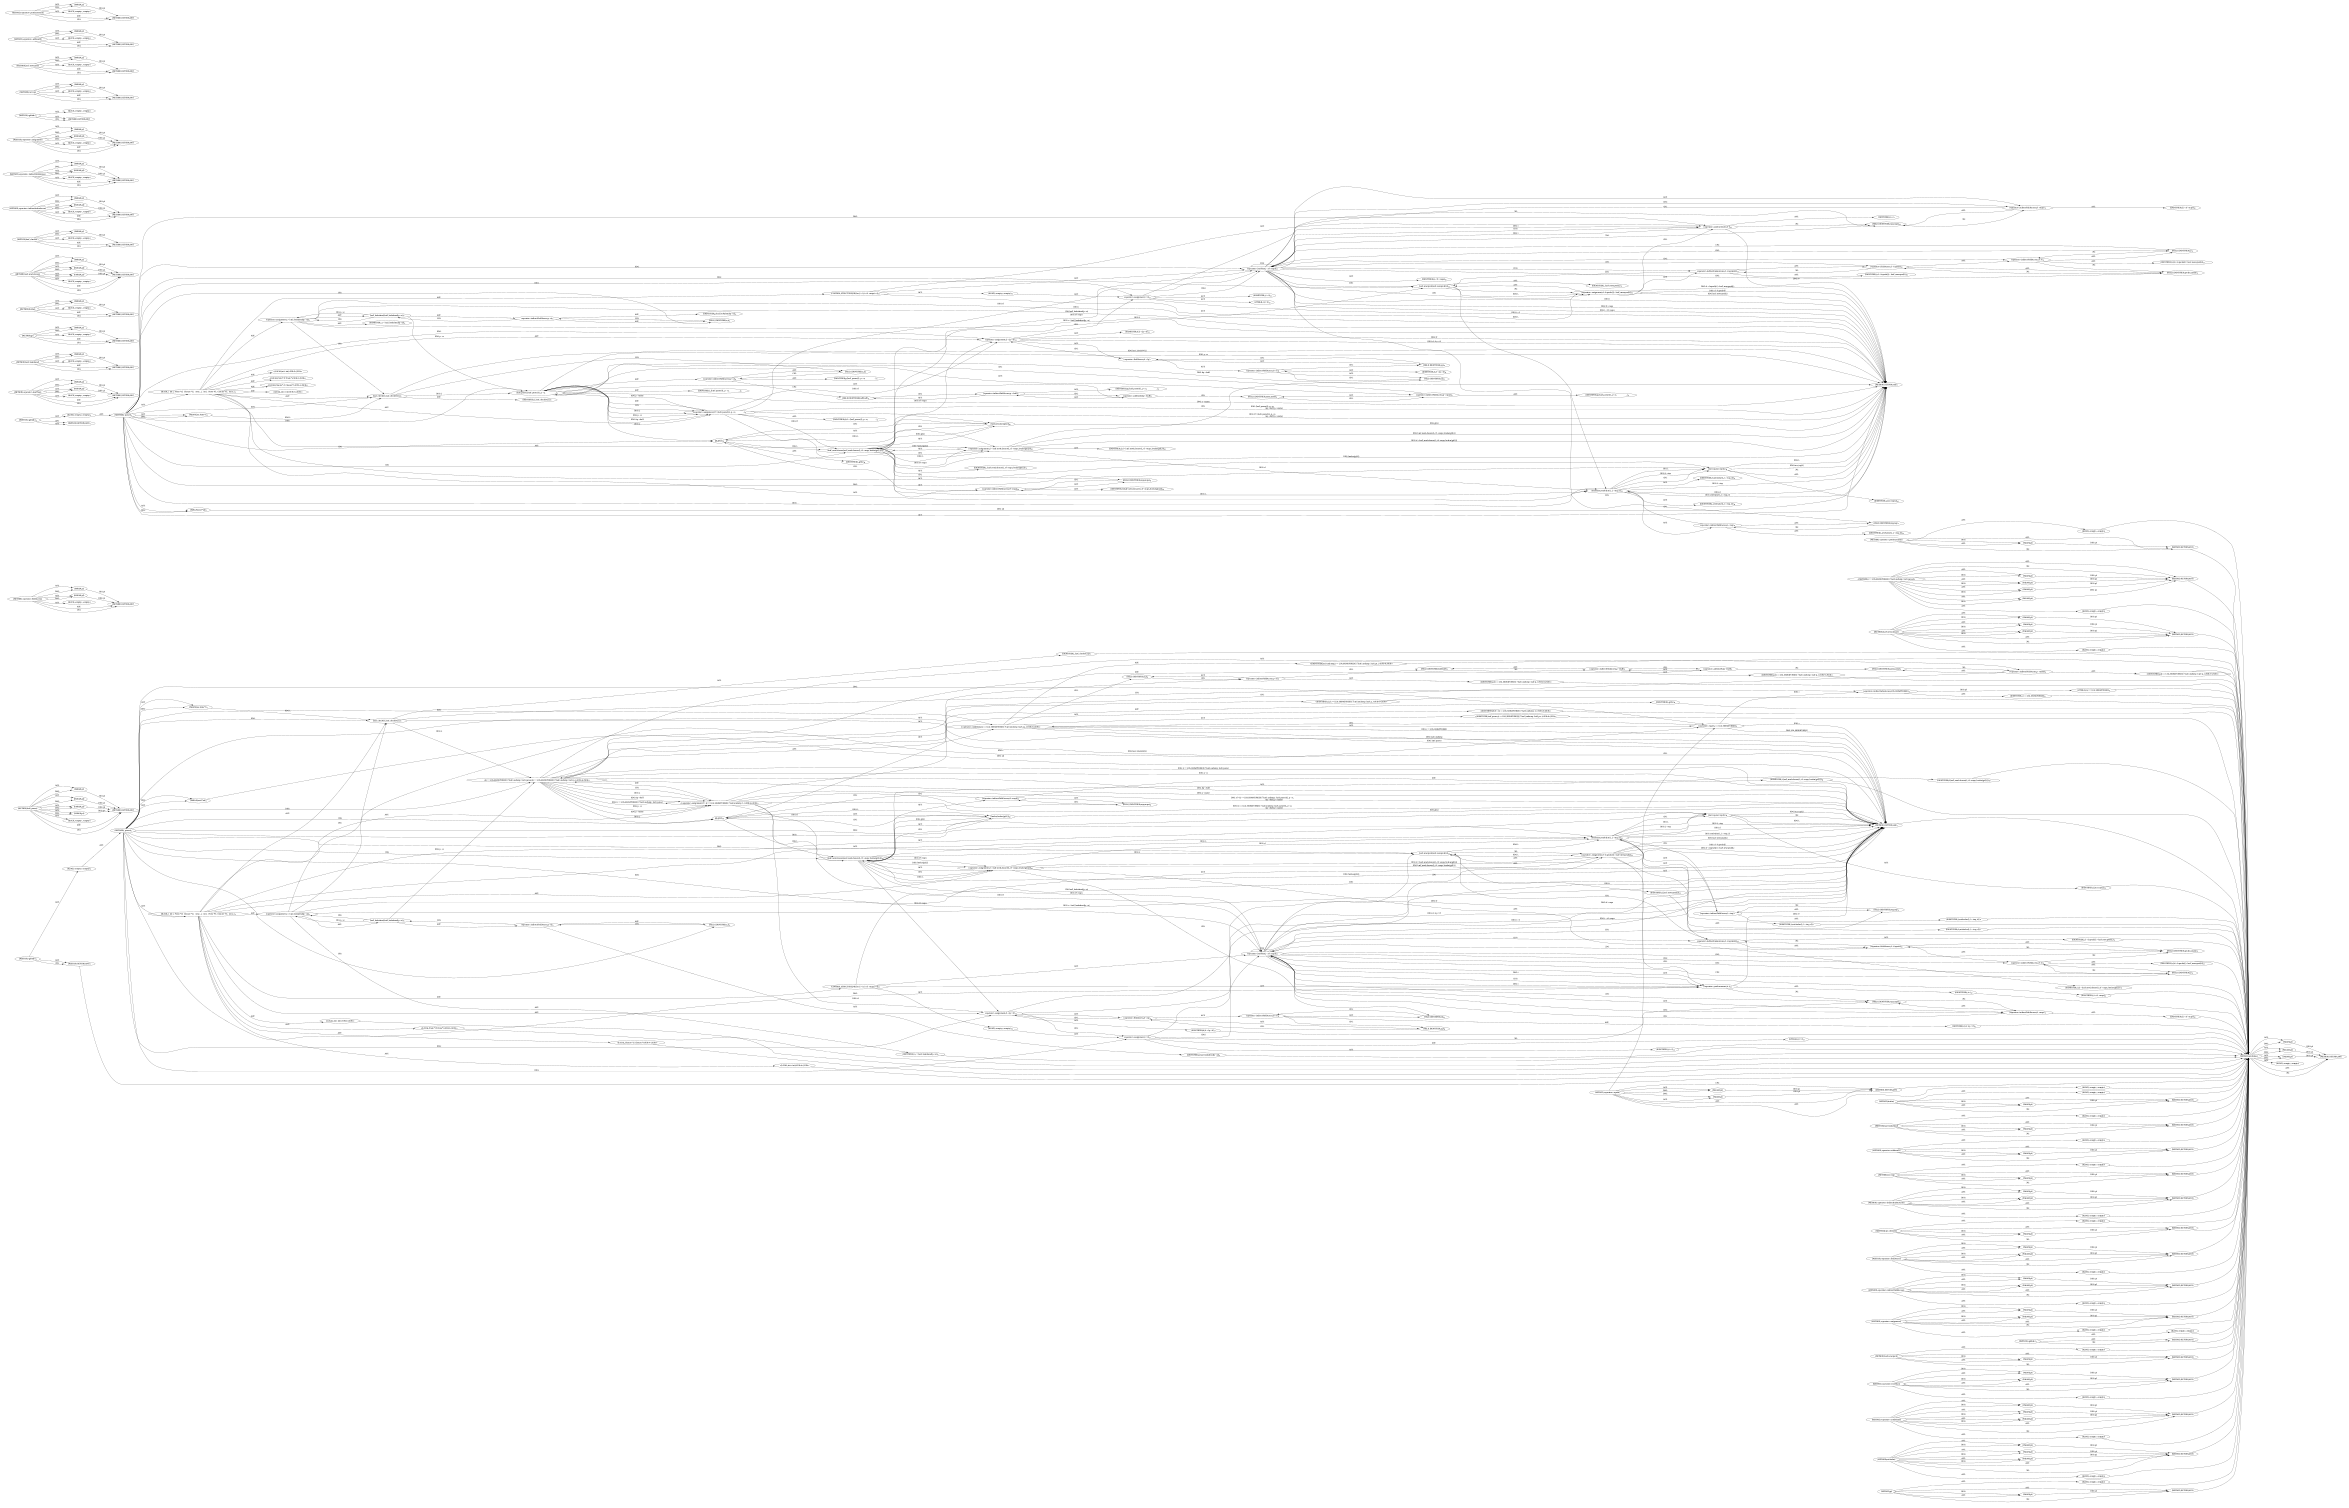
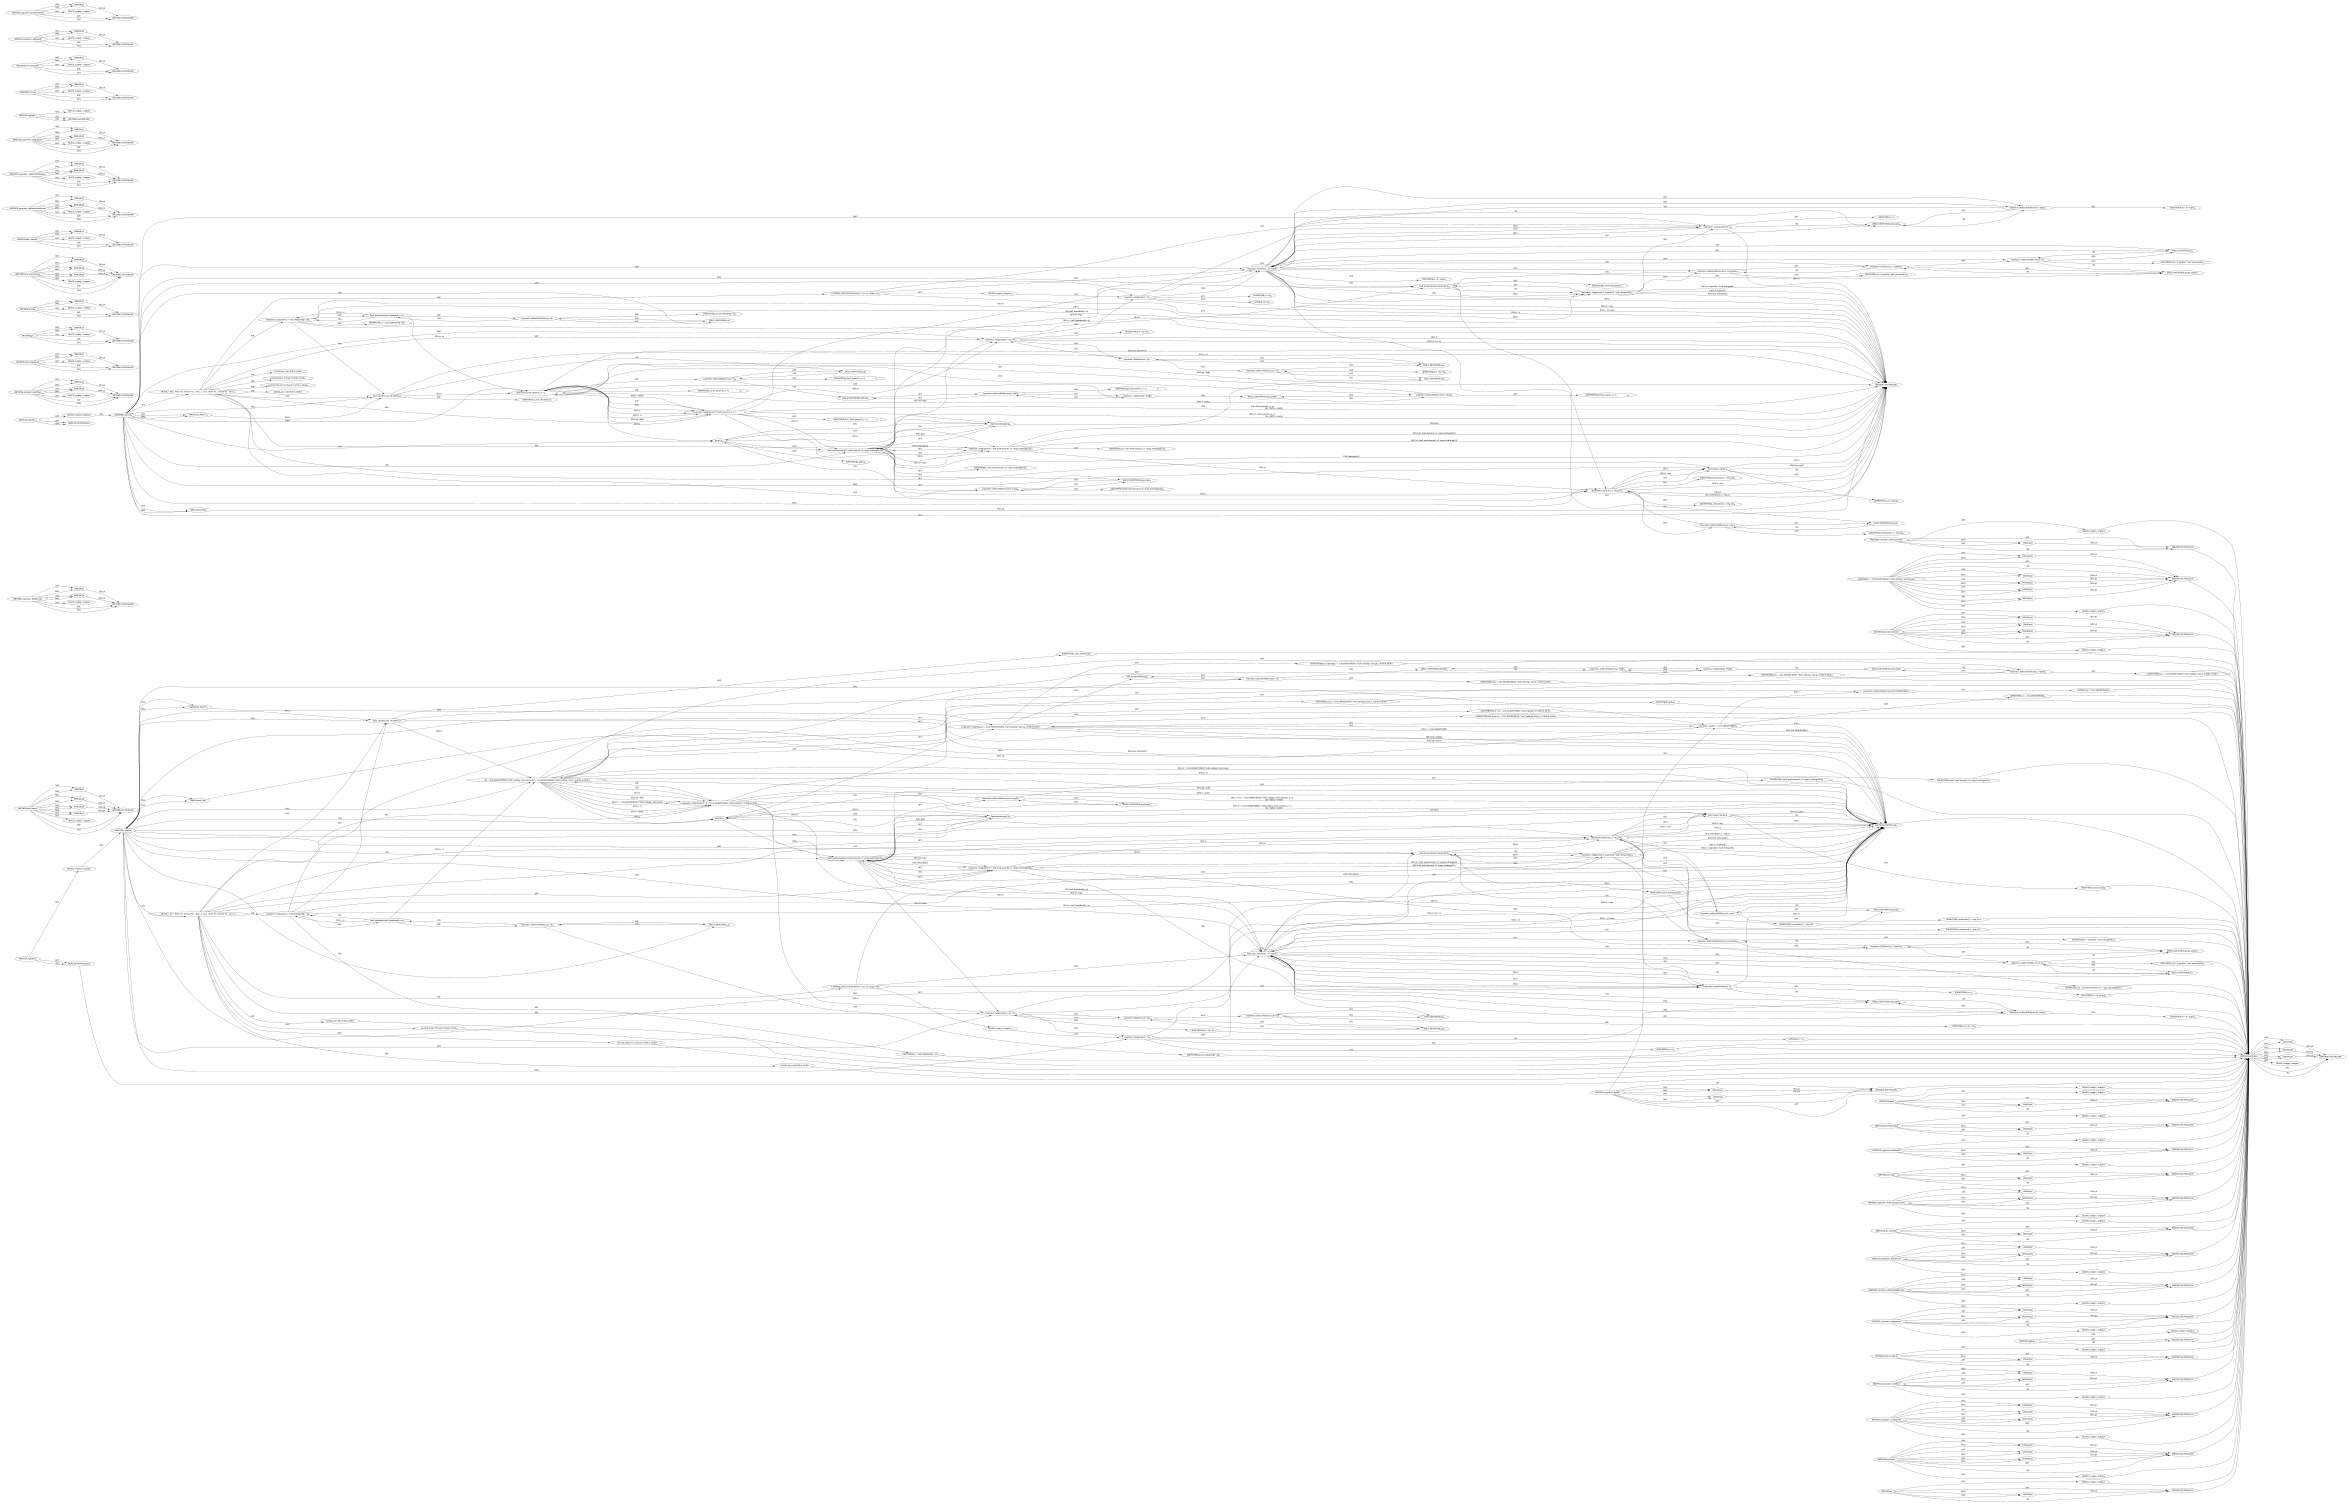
none -> (2028, 556)
(1964, 690) -> (1964, 690)
(1953, 696) -> (1870, 710)
